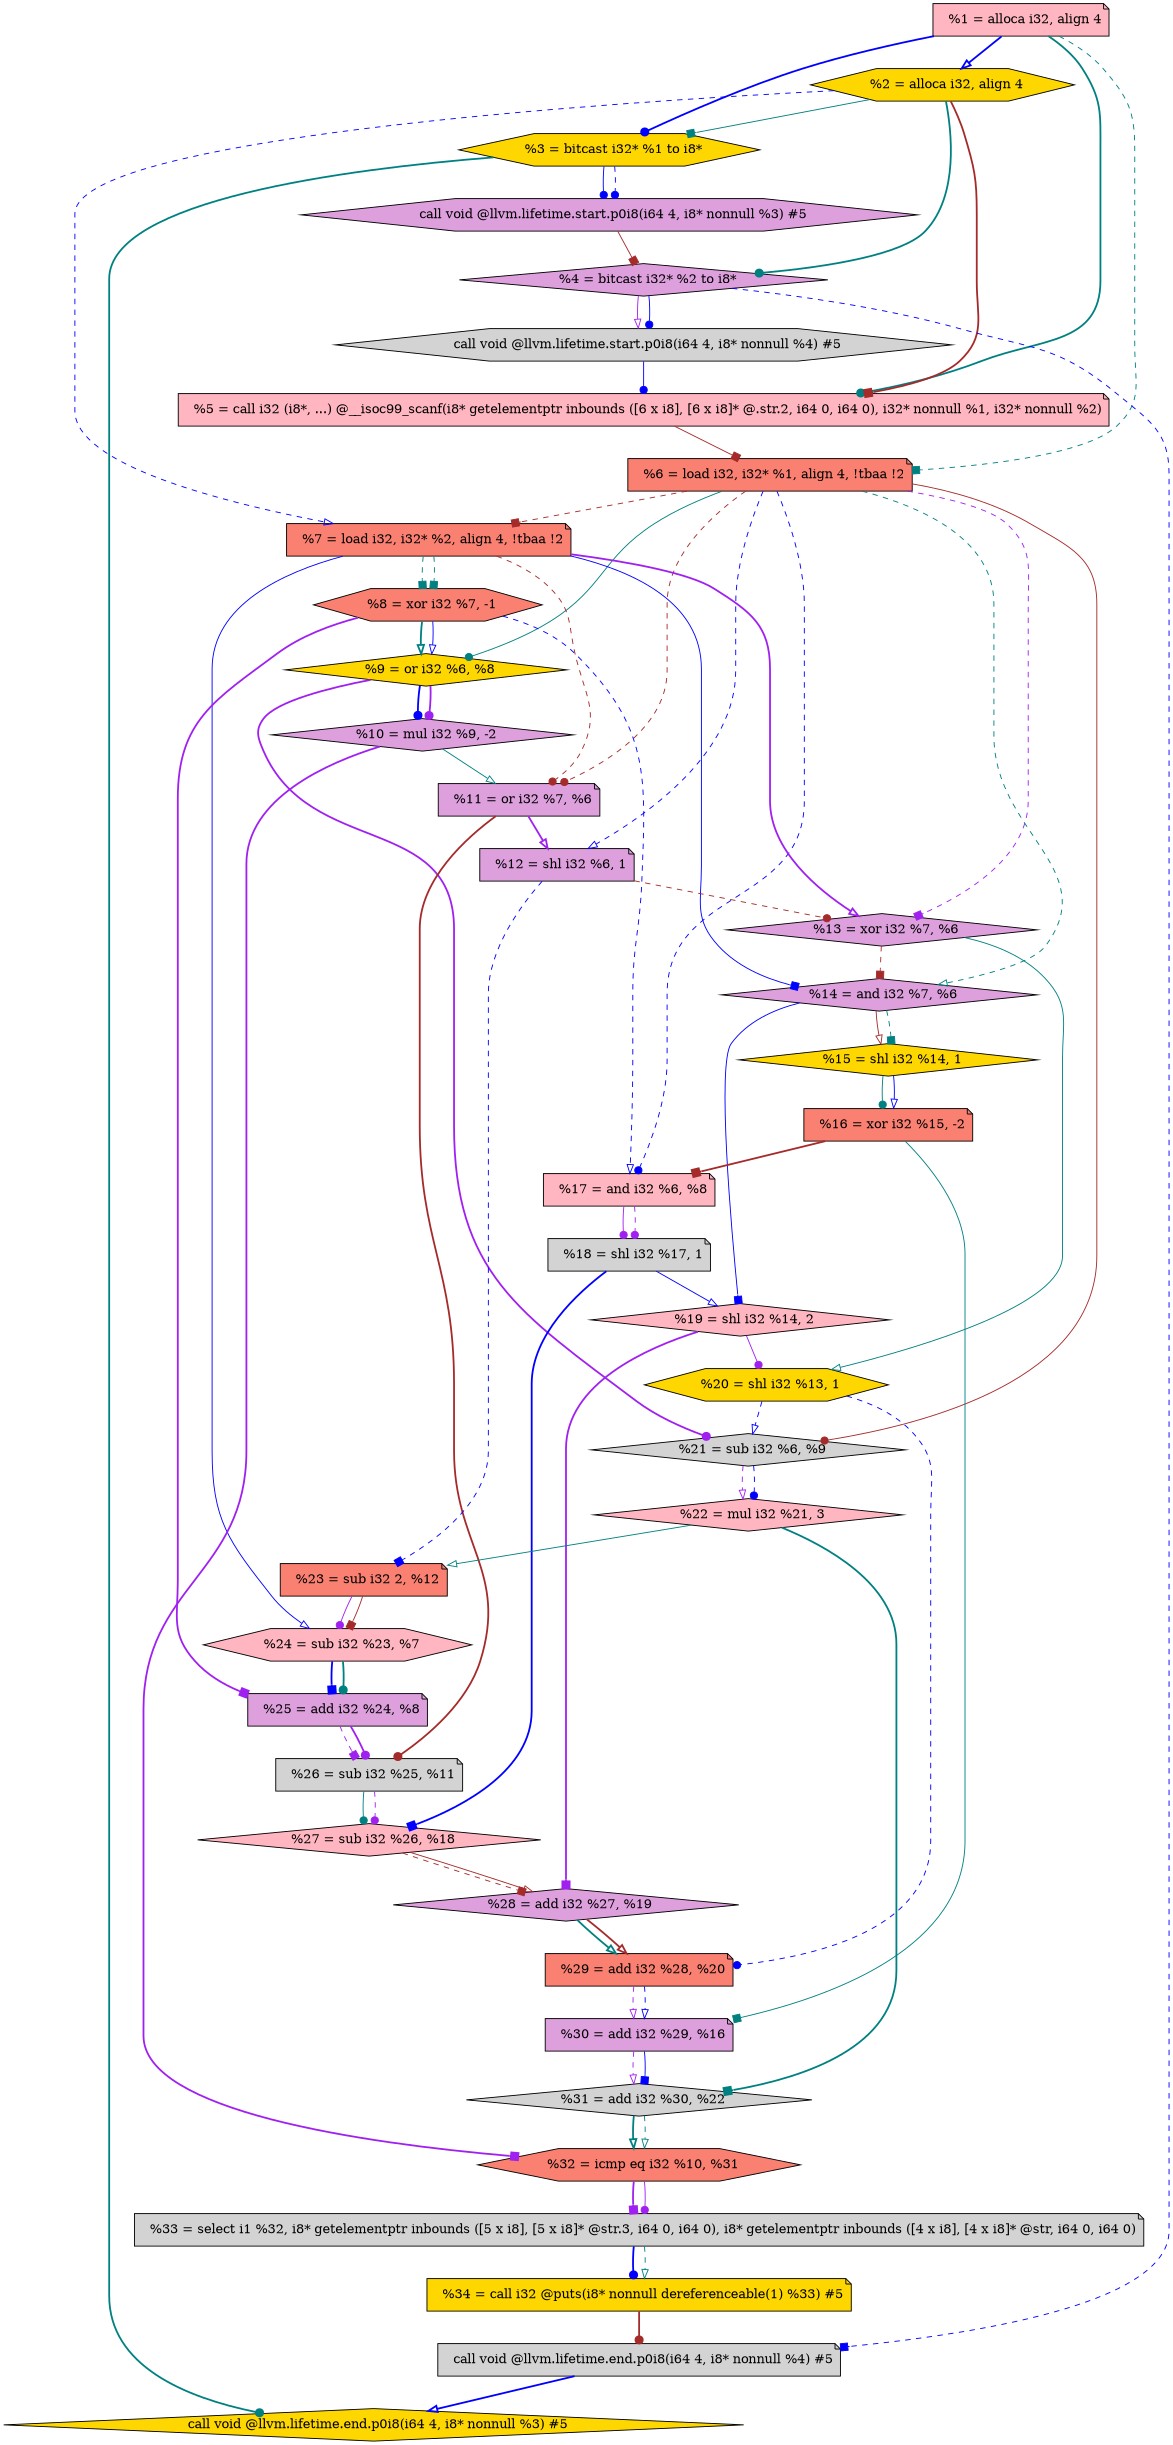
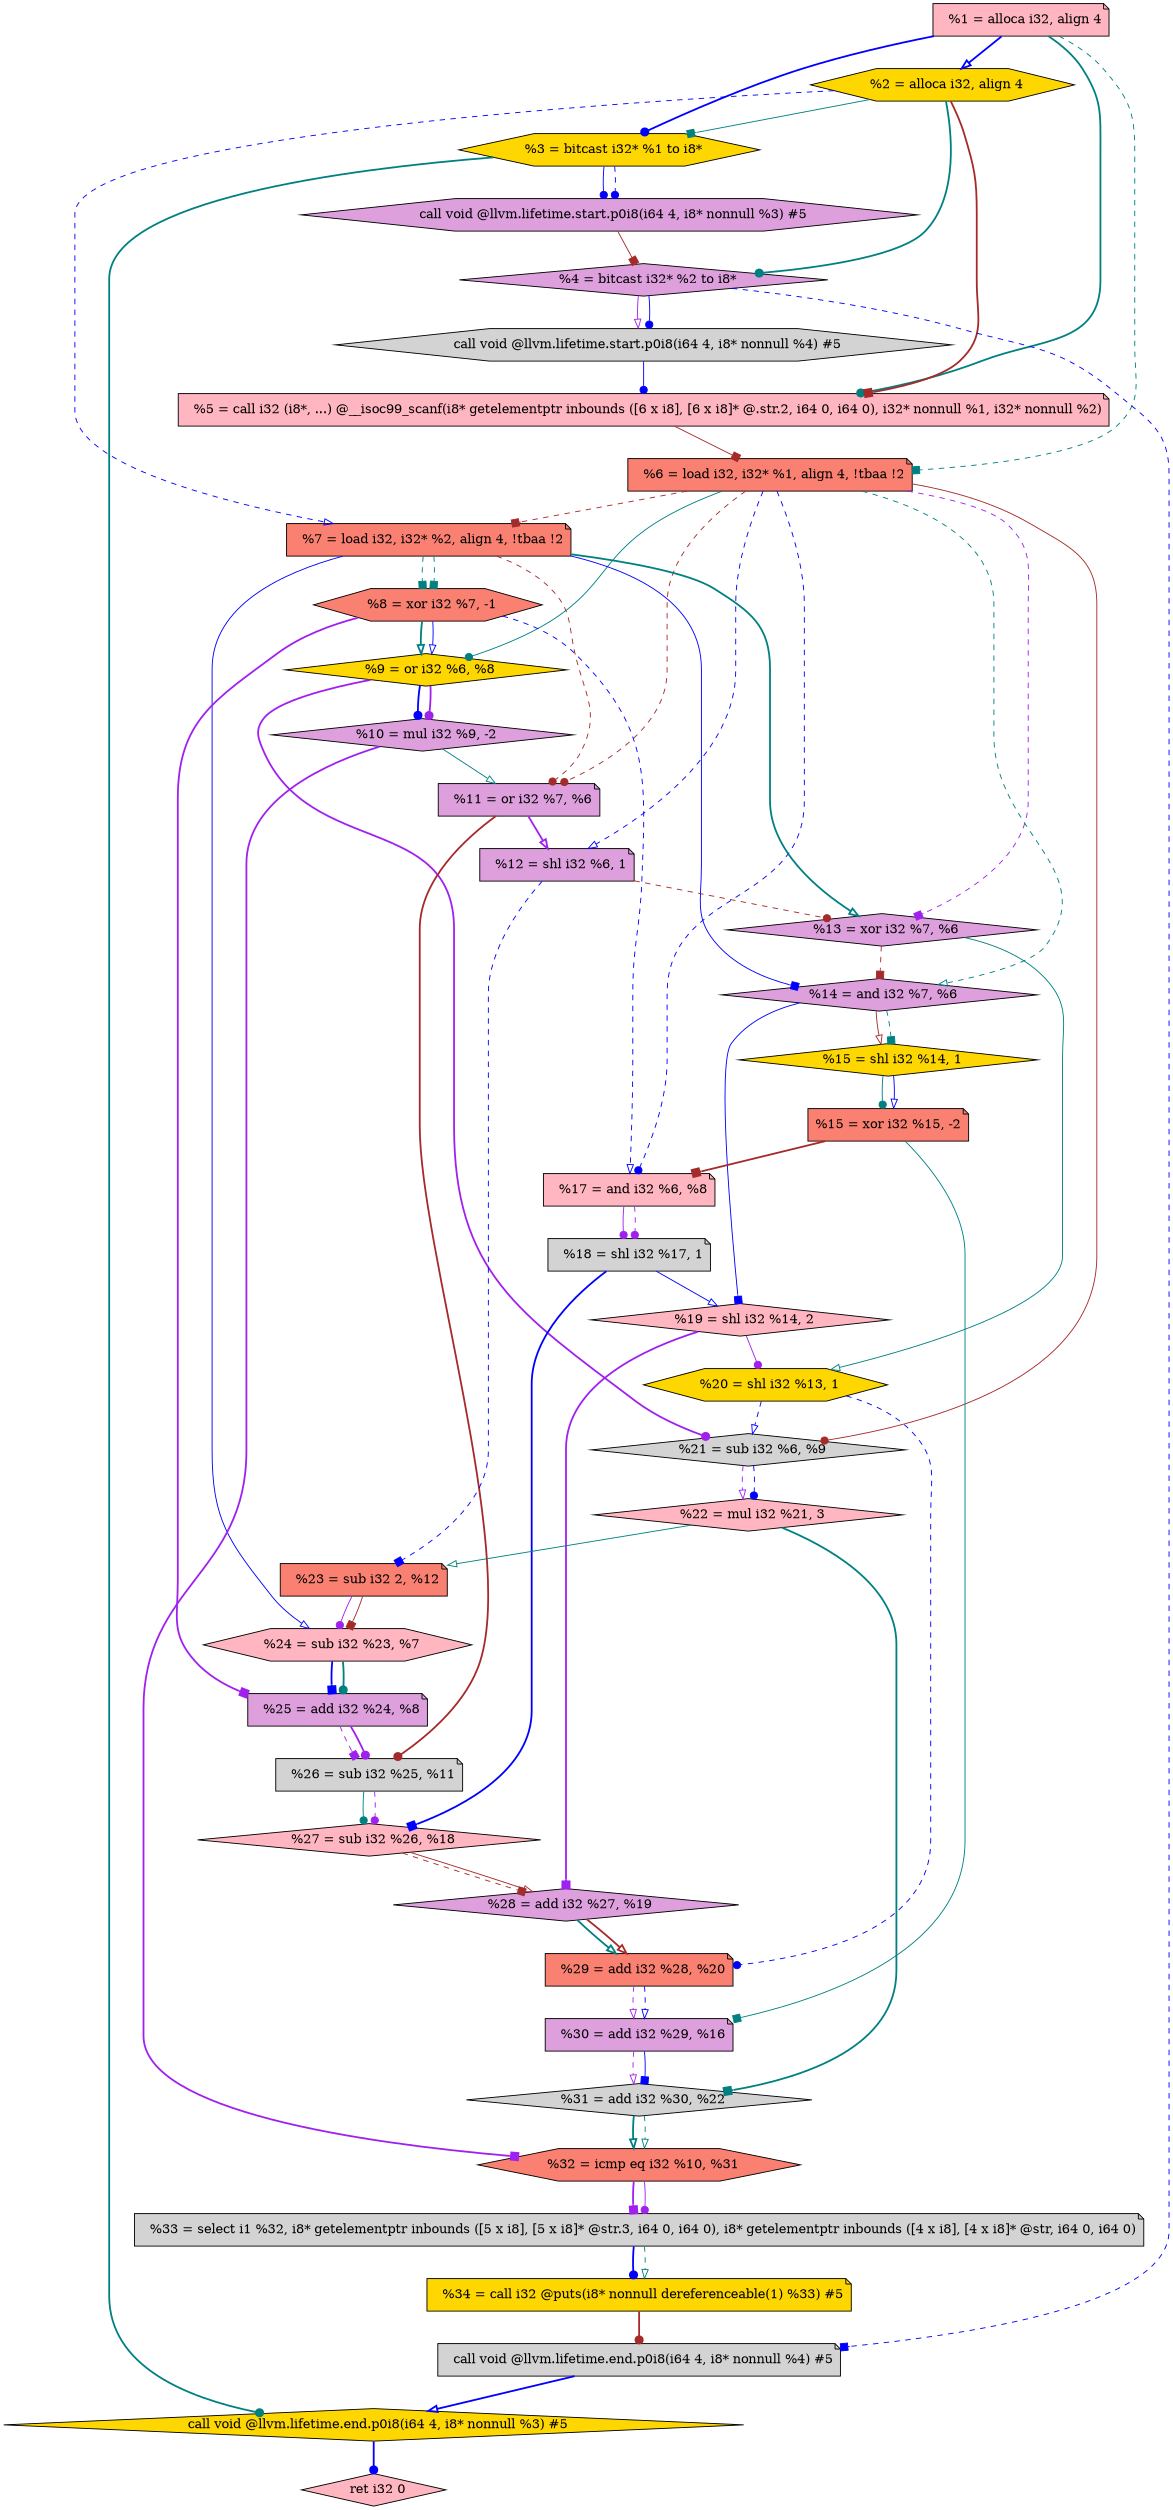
(770, 680) -> (770, 680)
(888, 1125) -> (888, 1125)
none -> (374, 2490)
